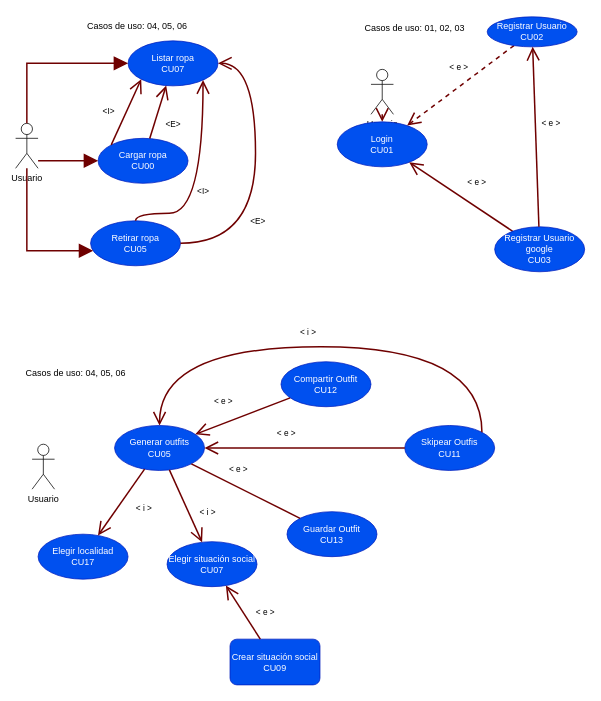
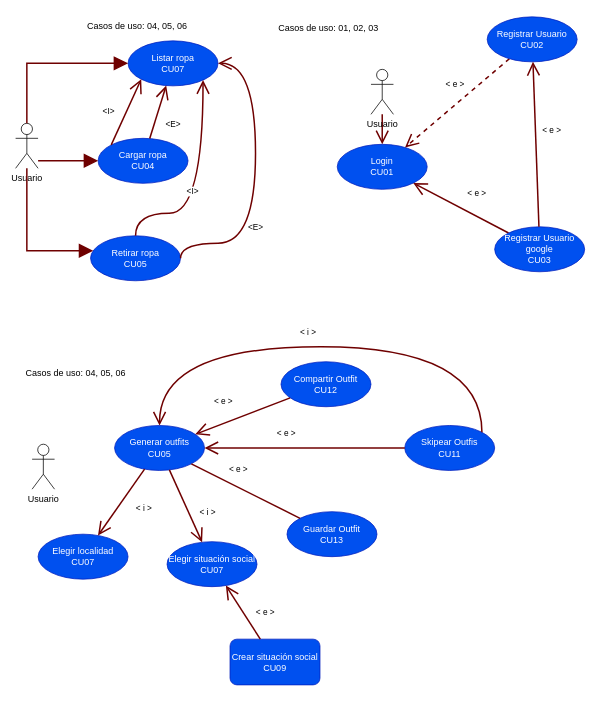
(414, 28) -> (328, 28)
(532, 32) -> (532, 39)
(382, 144) -> (382, 167)
(143, 161) -> (143, 161)
(135, 243) -> (135, 258)
(83, 557) -> (83, 557)
